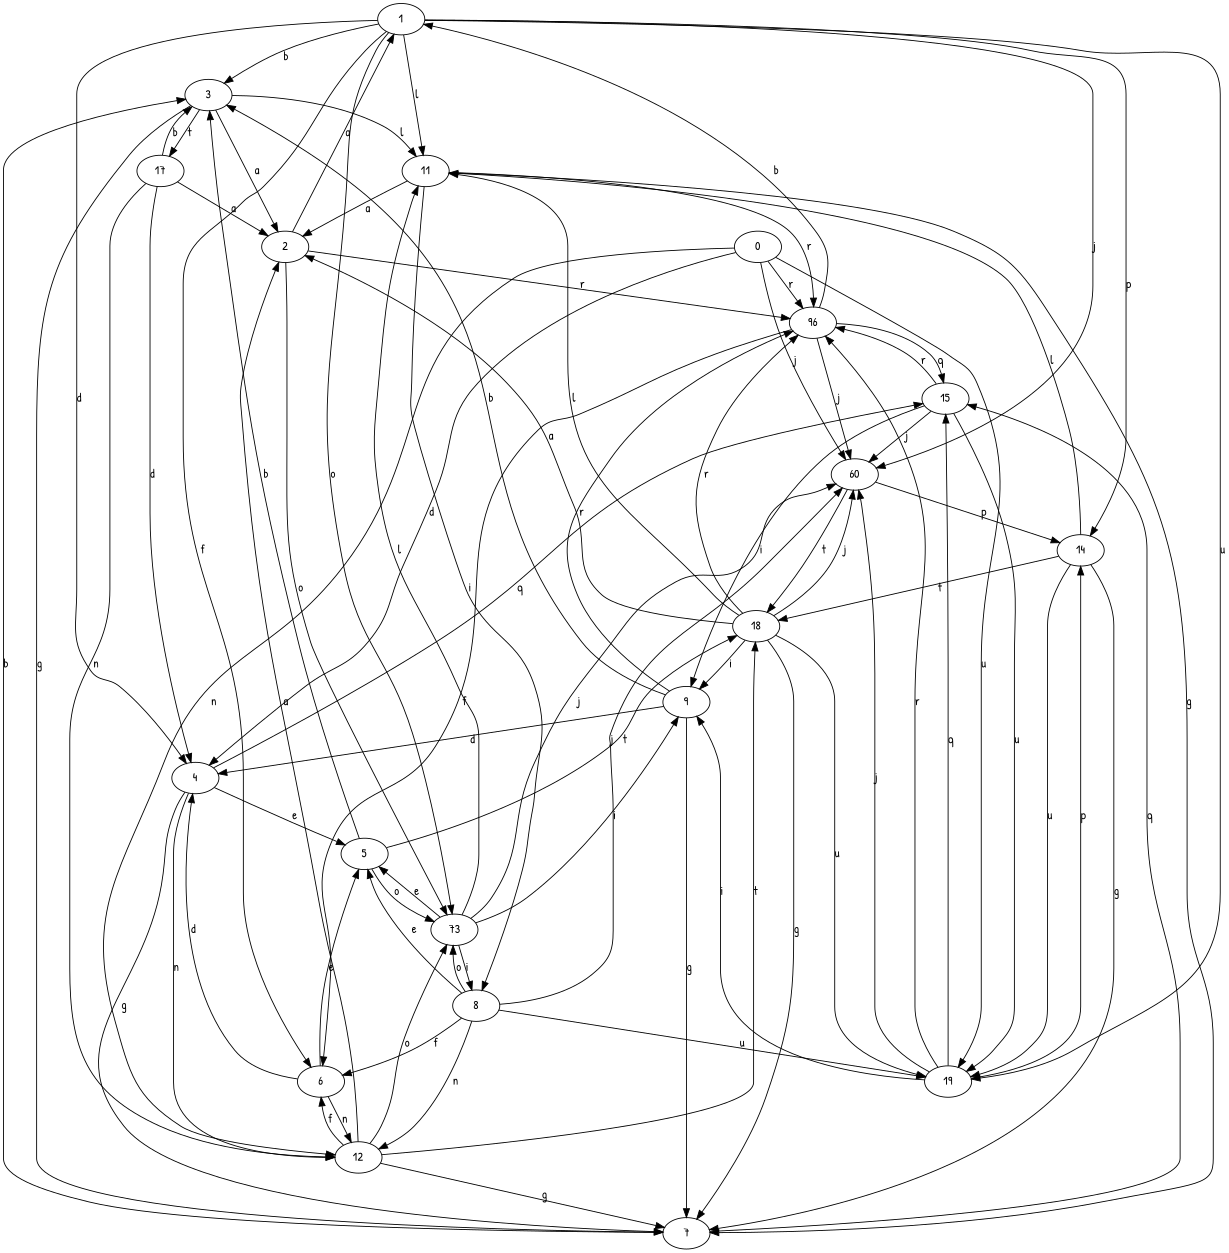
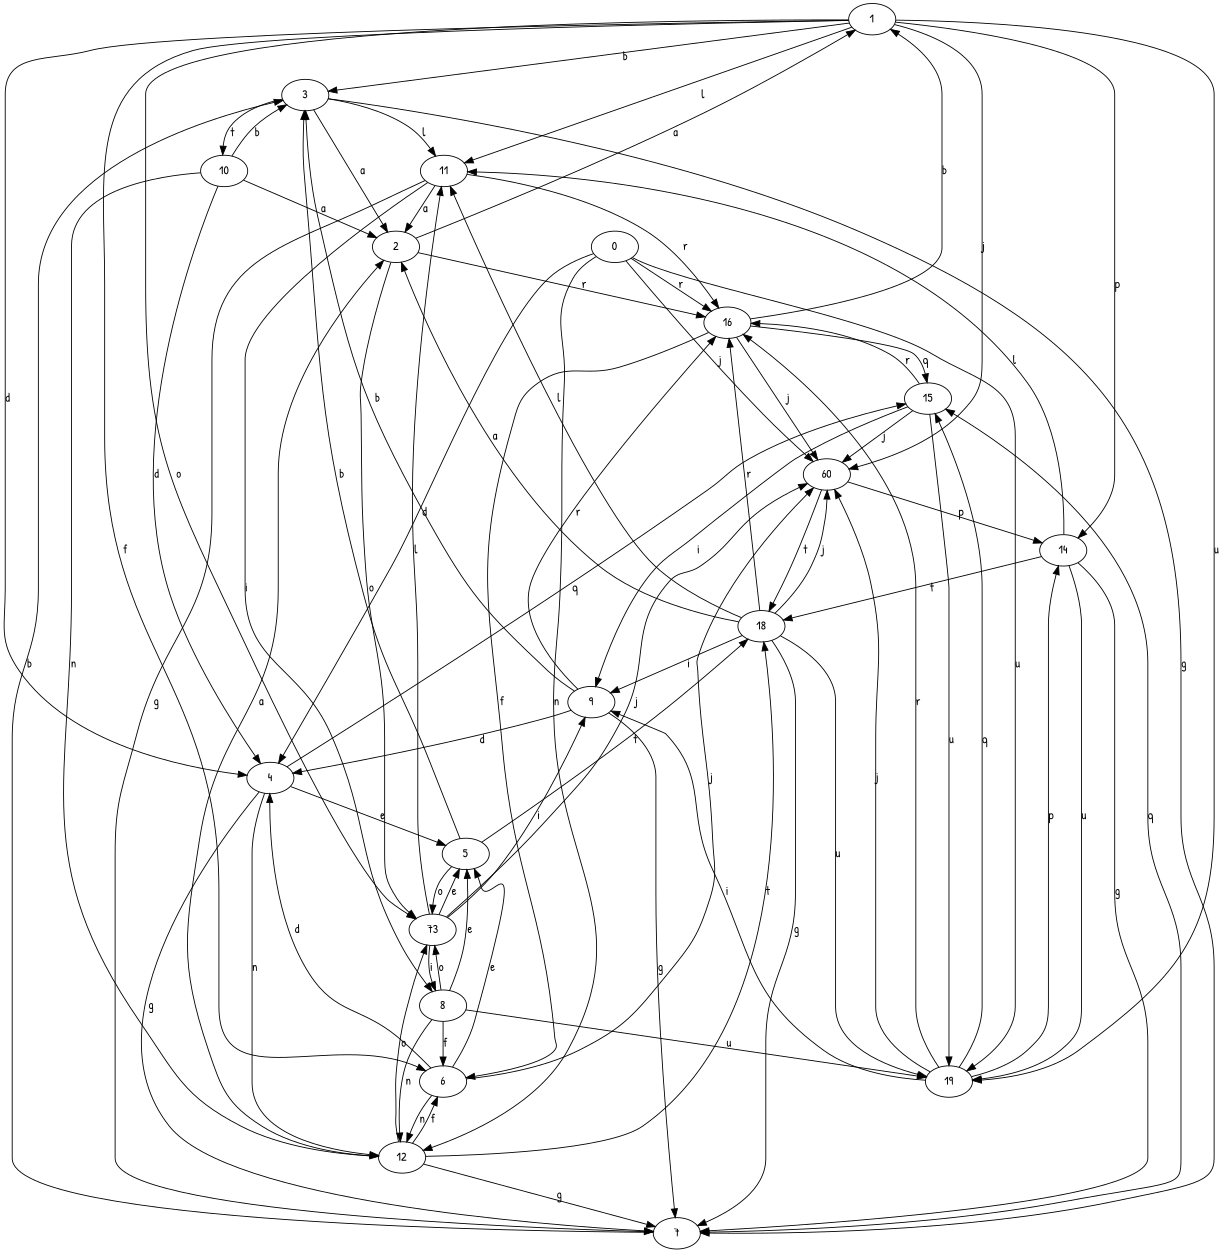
(160, 171) -> (224, 171)
(813, 323) -> (727, 323)
(611, 757) -> (713, 840)
